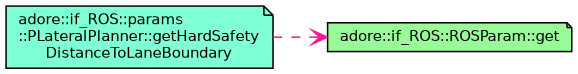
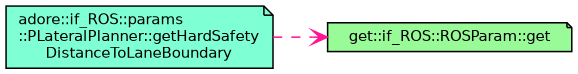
(450, 37) -> (450, 37)
